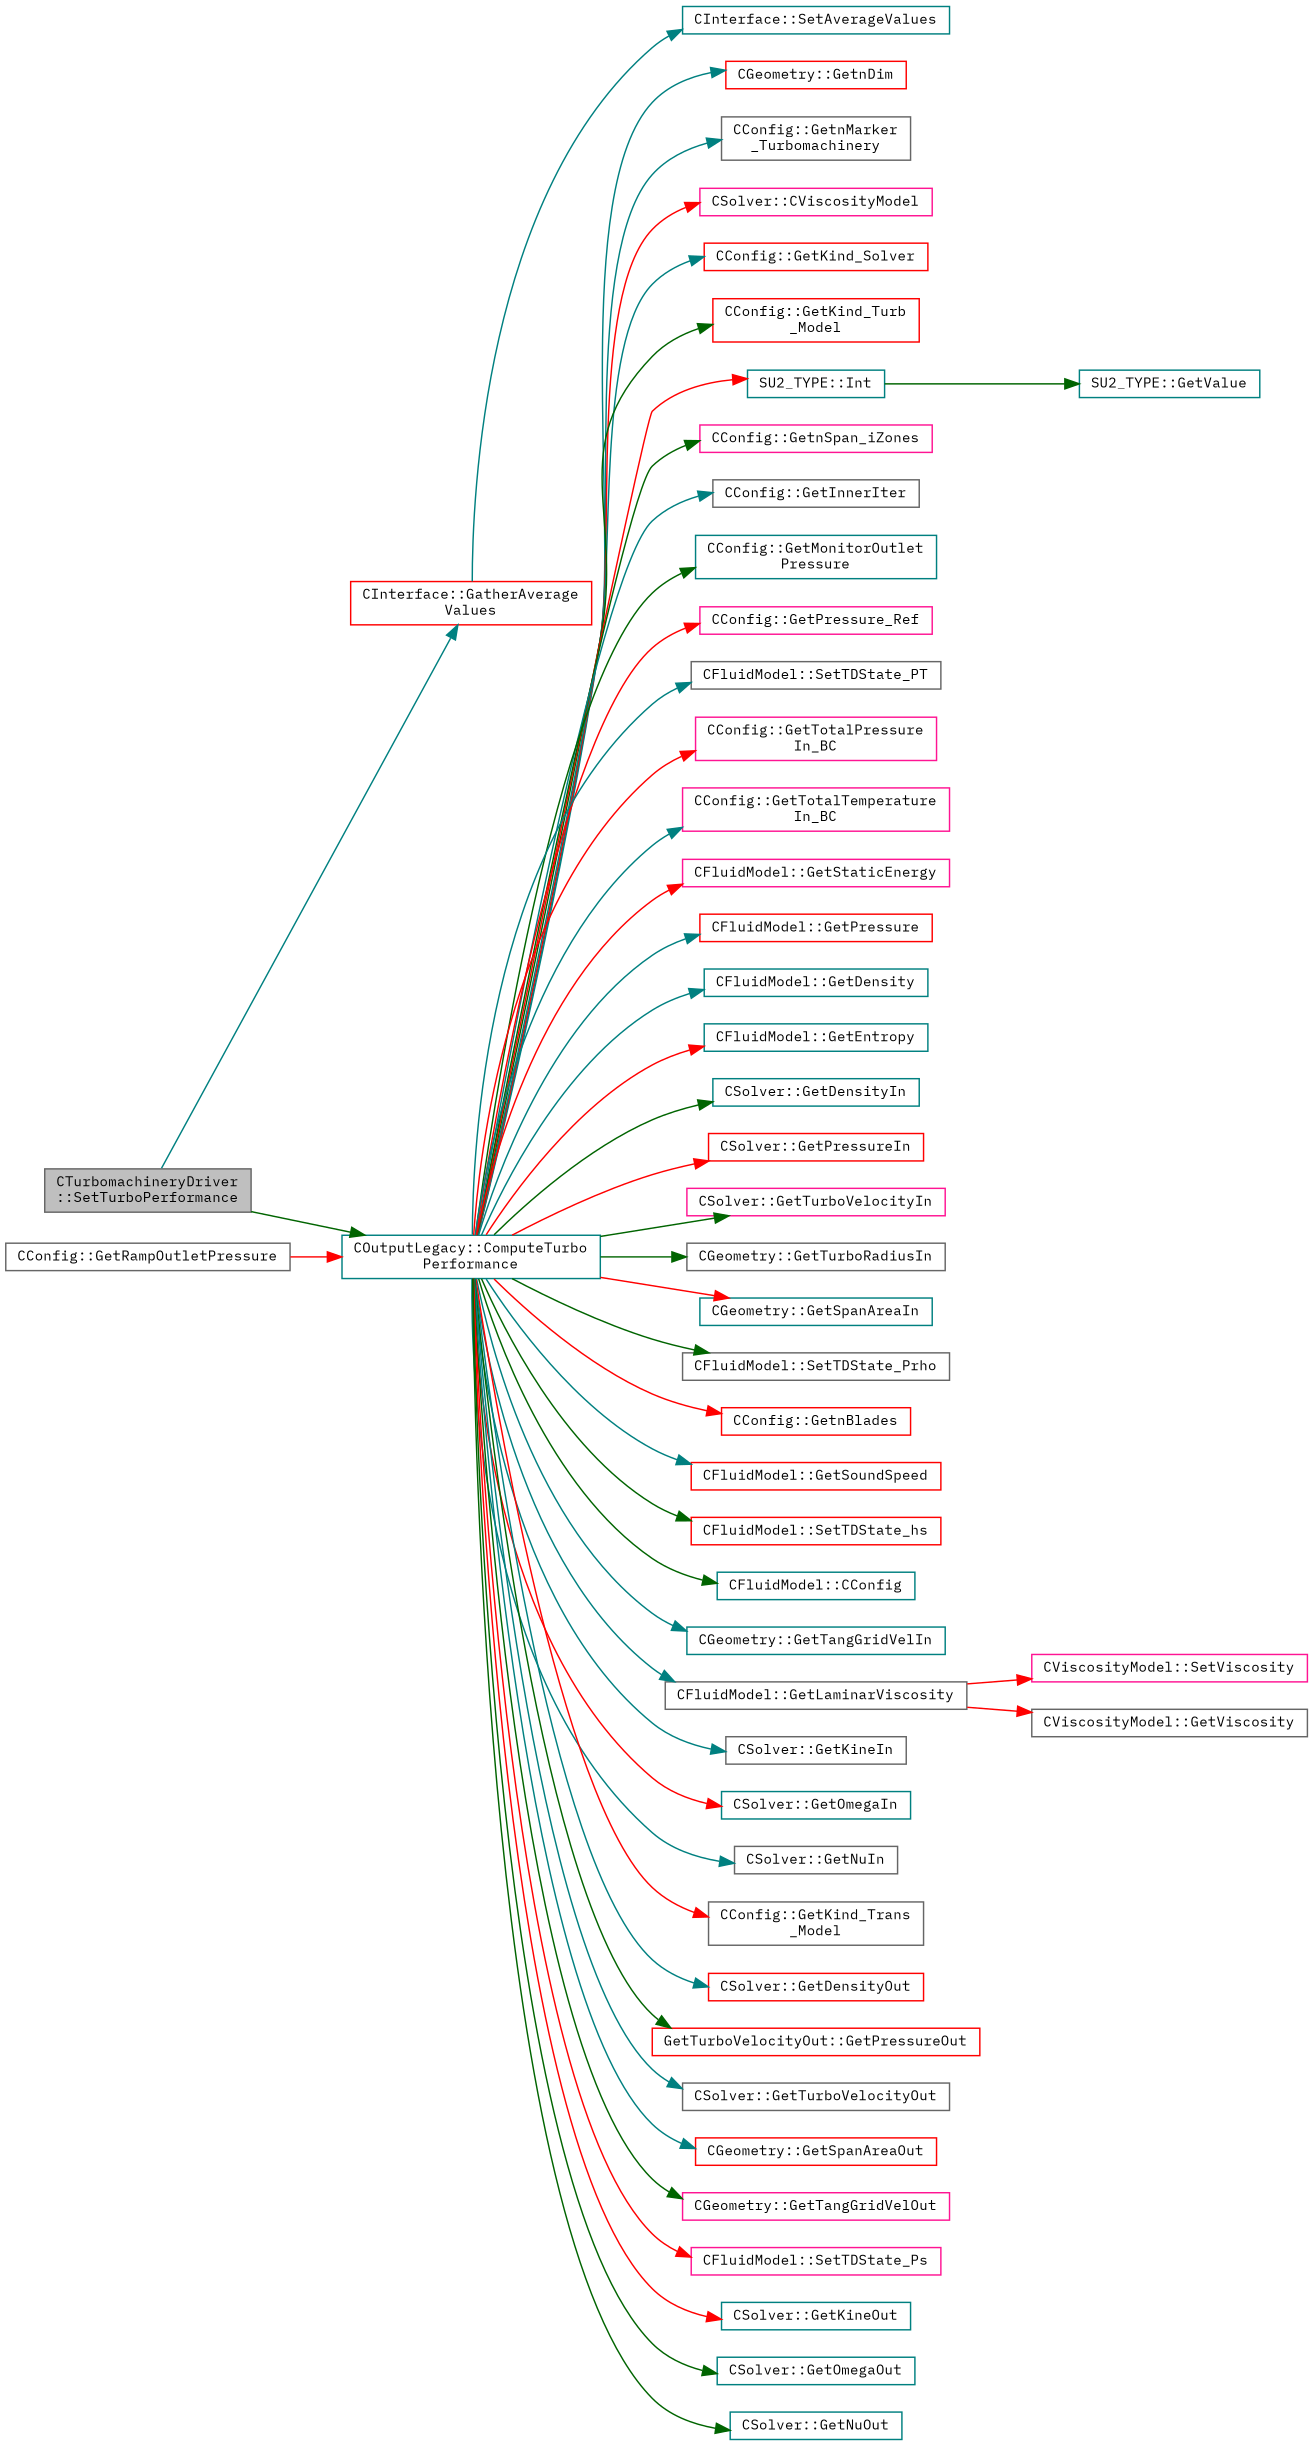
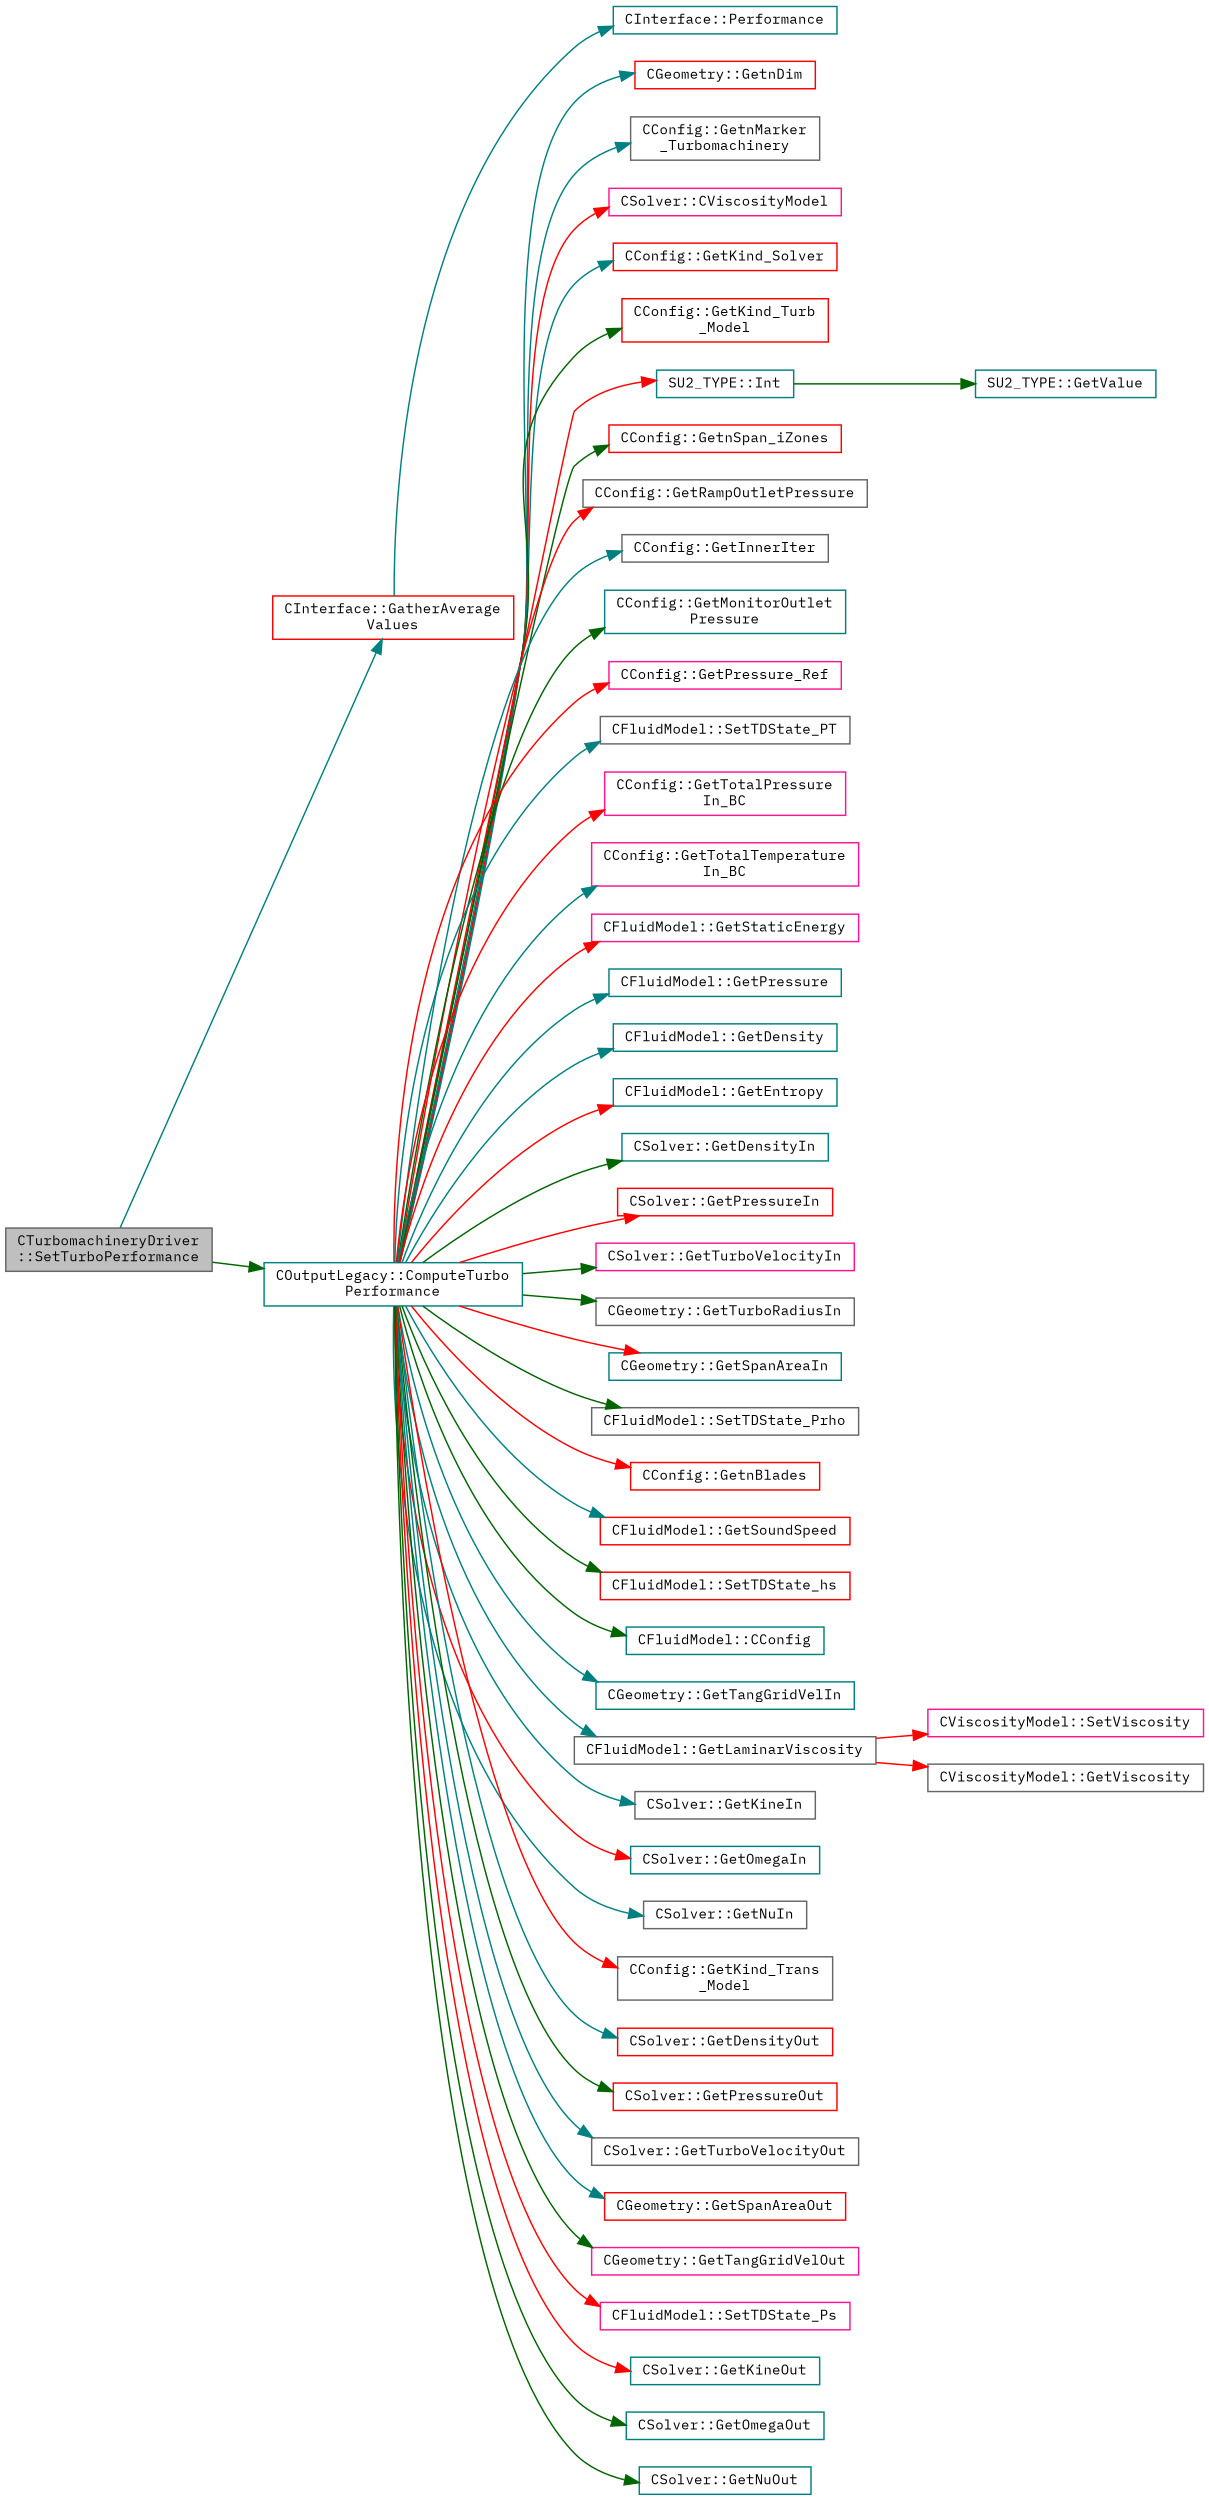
(816, 20) -> (725, 20)
(816, 439) -> (725, 439)
(816, 928) -> (725, 983)
(309, 1257) -> (470, 883)
(816, 2042) -> (725, 2097)
